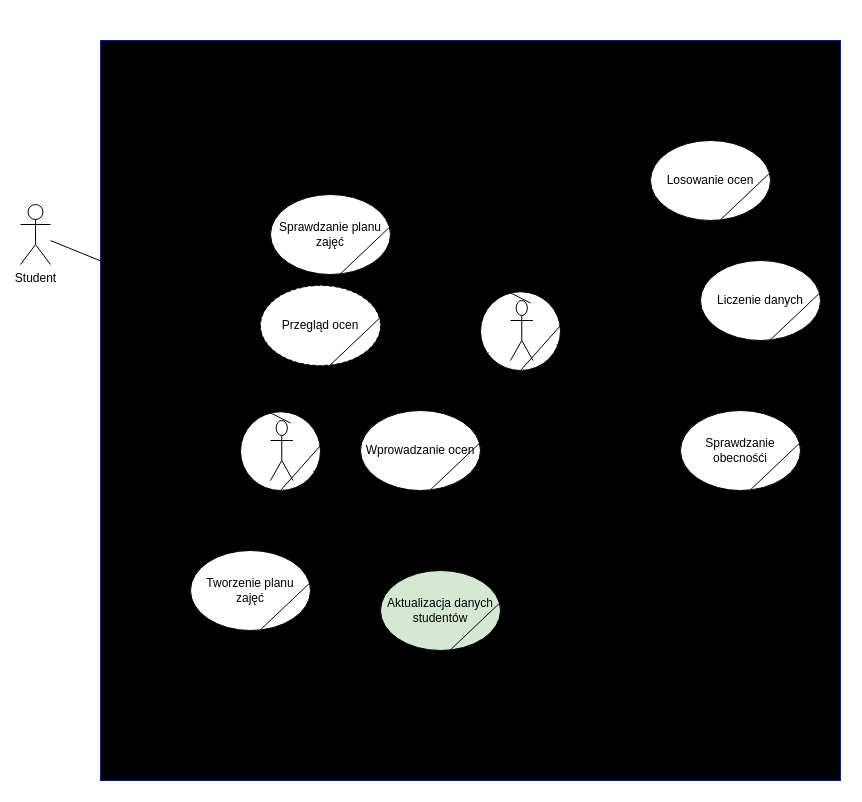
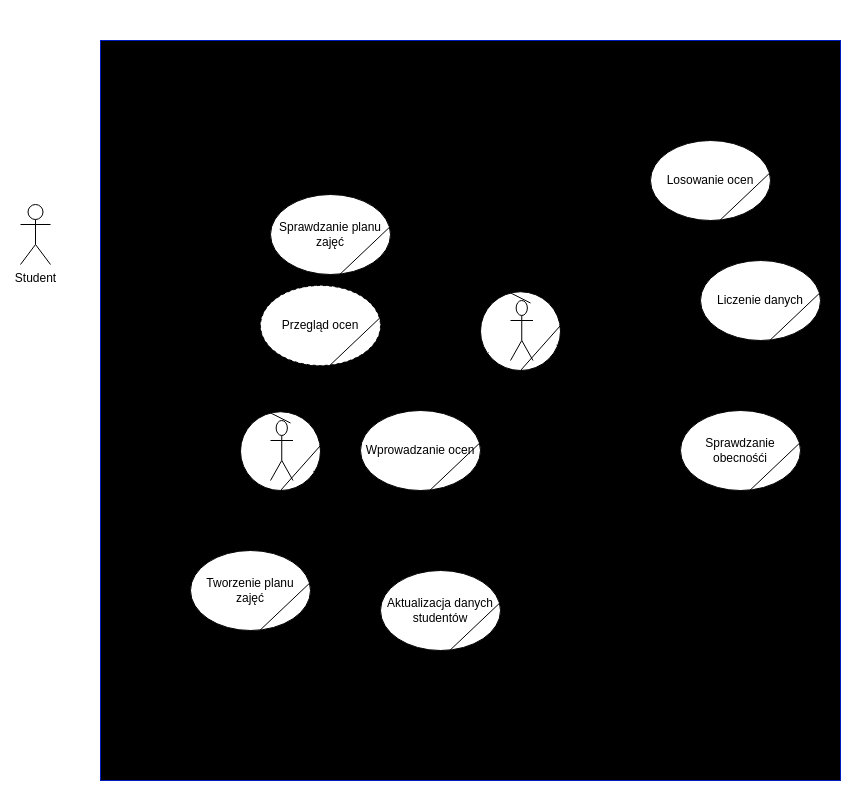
(76, 251) -> none
(441, 611) -> (441, 611)
